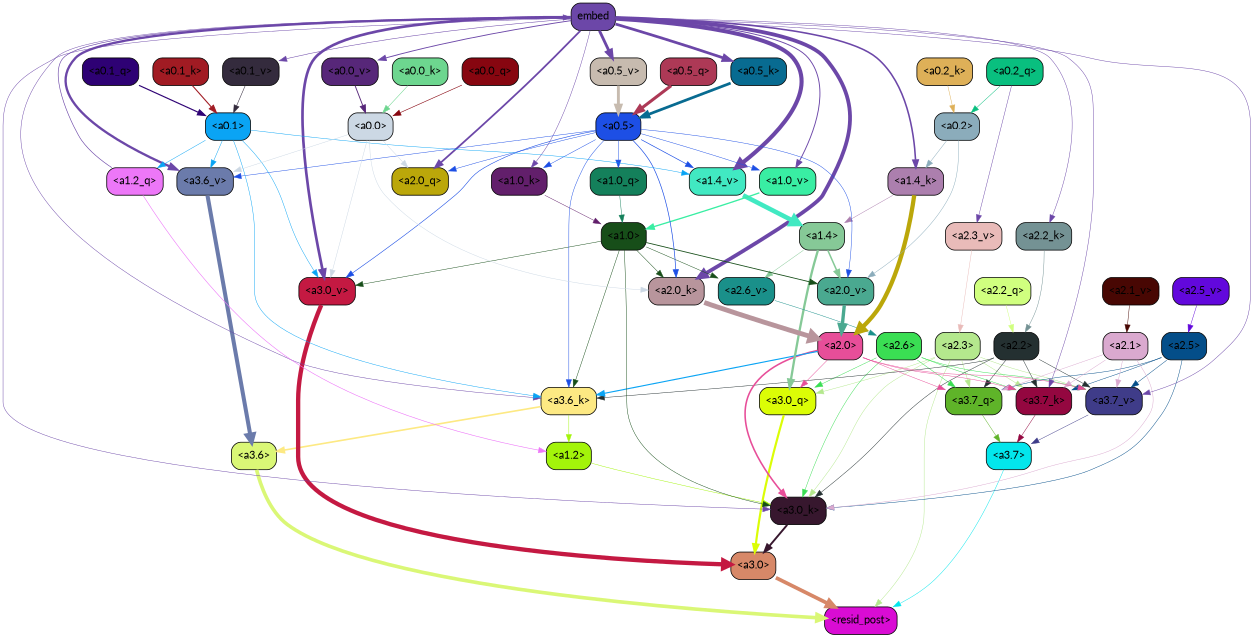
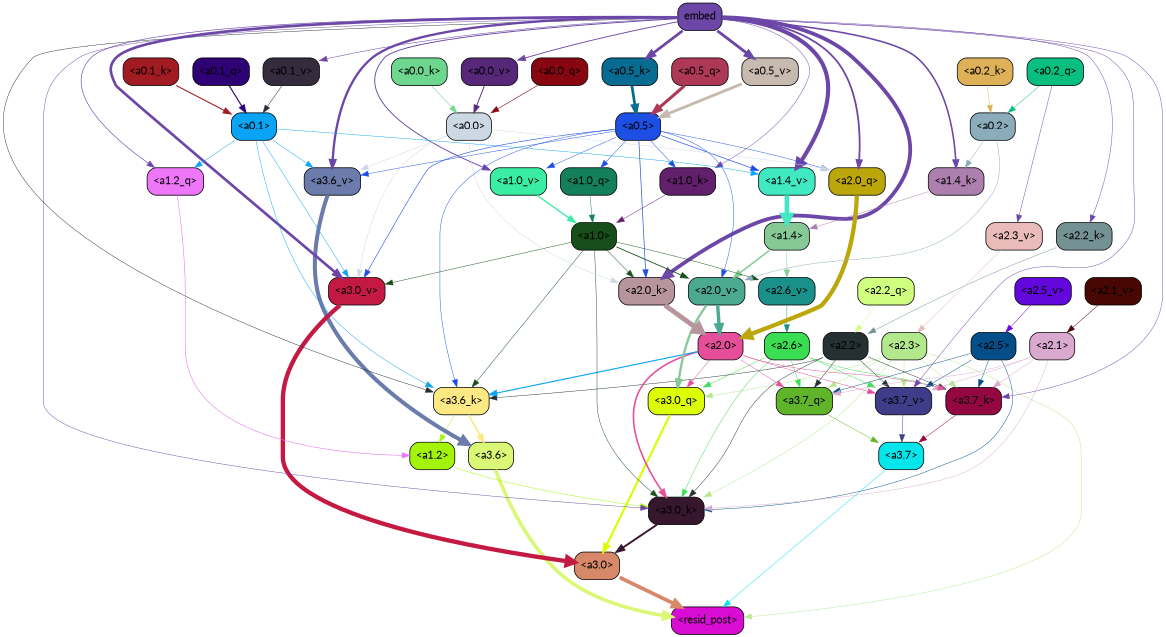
(247, 27) -> (315, 23)
(23, 138) -> (60, 50)
(898, 265) -> (834, 289)
(803, 315) -> (688, 340)
